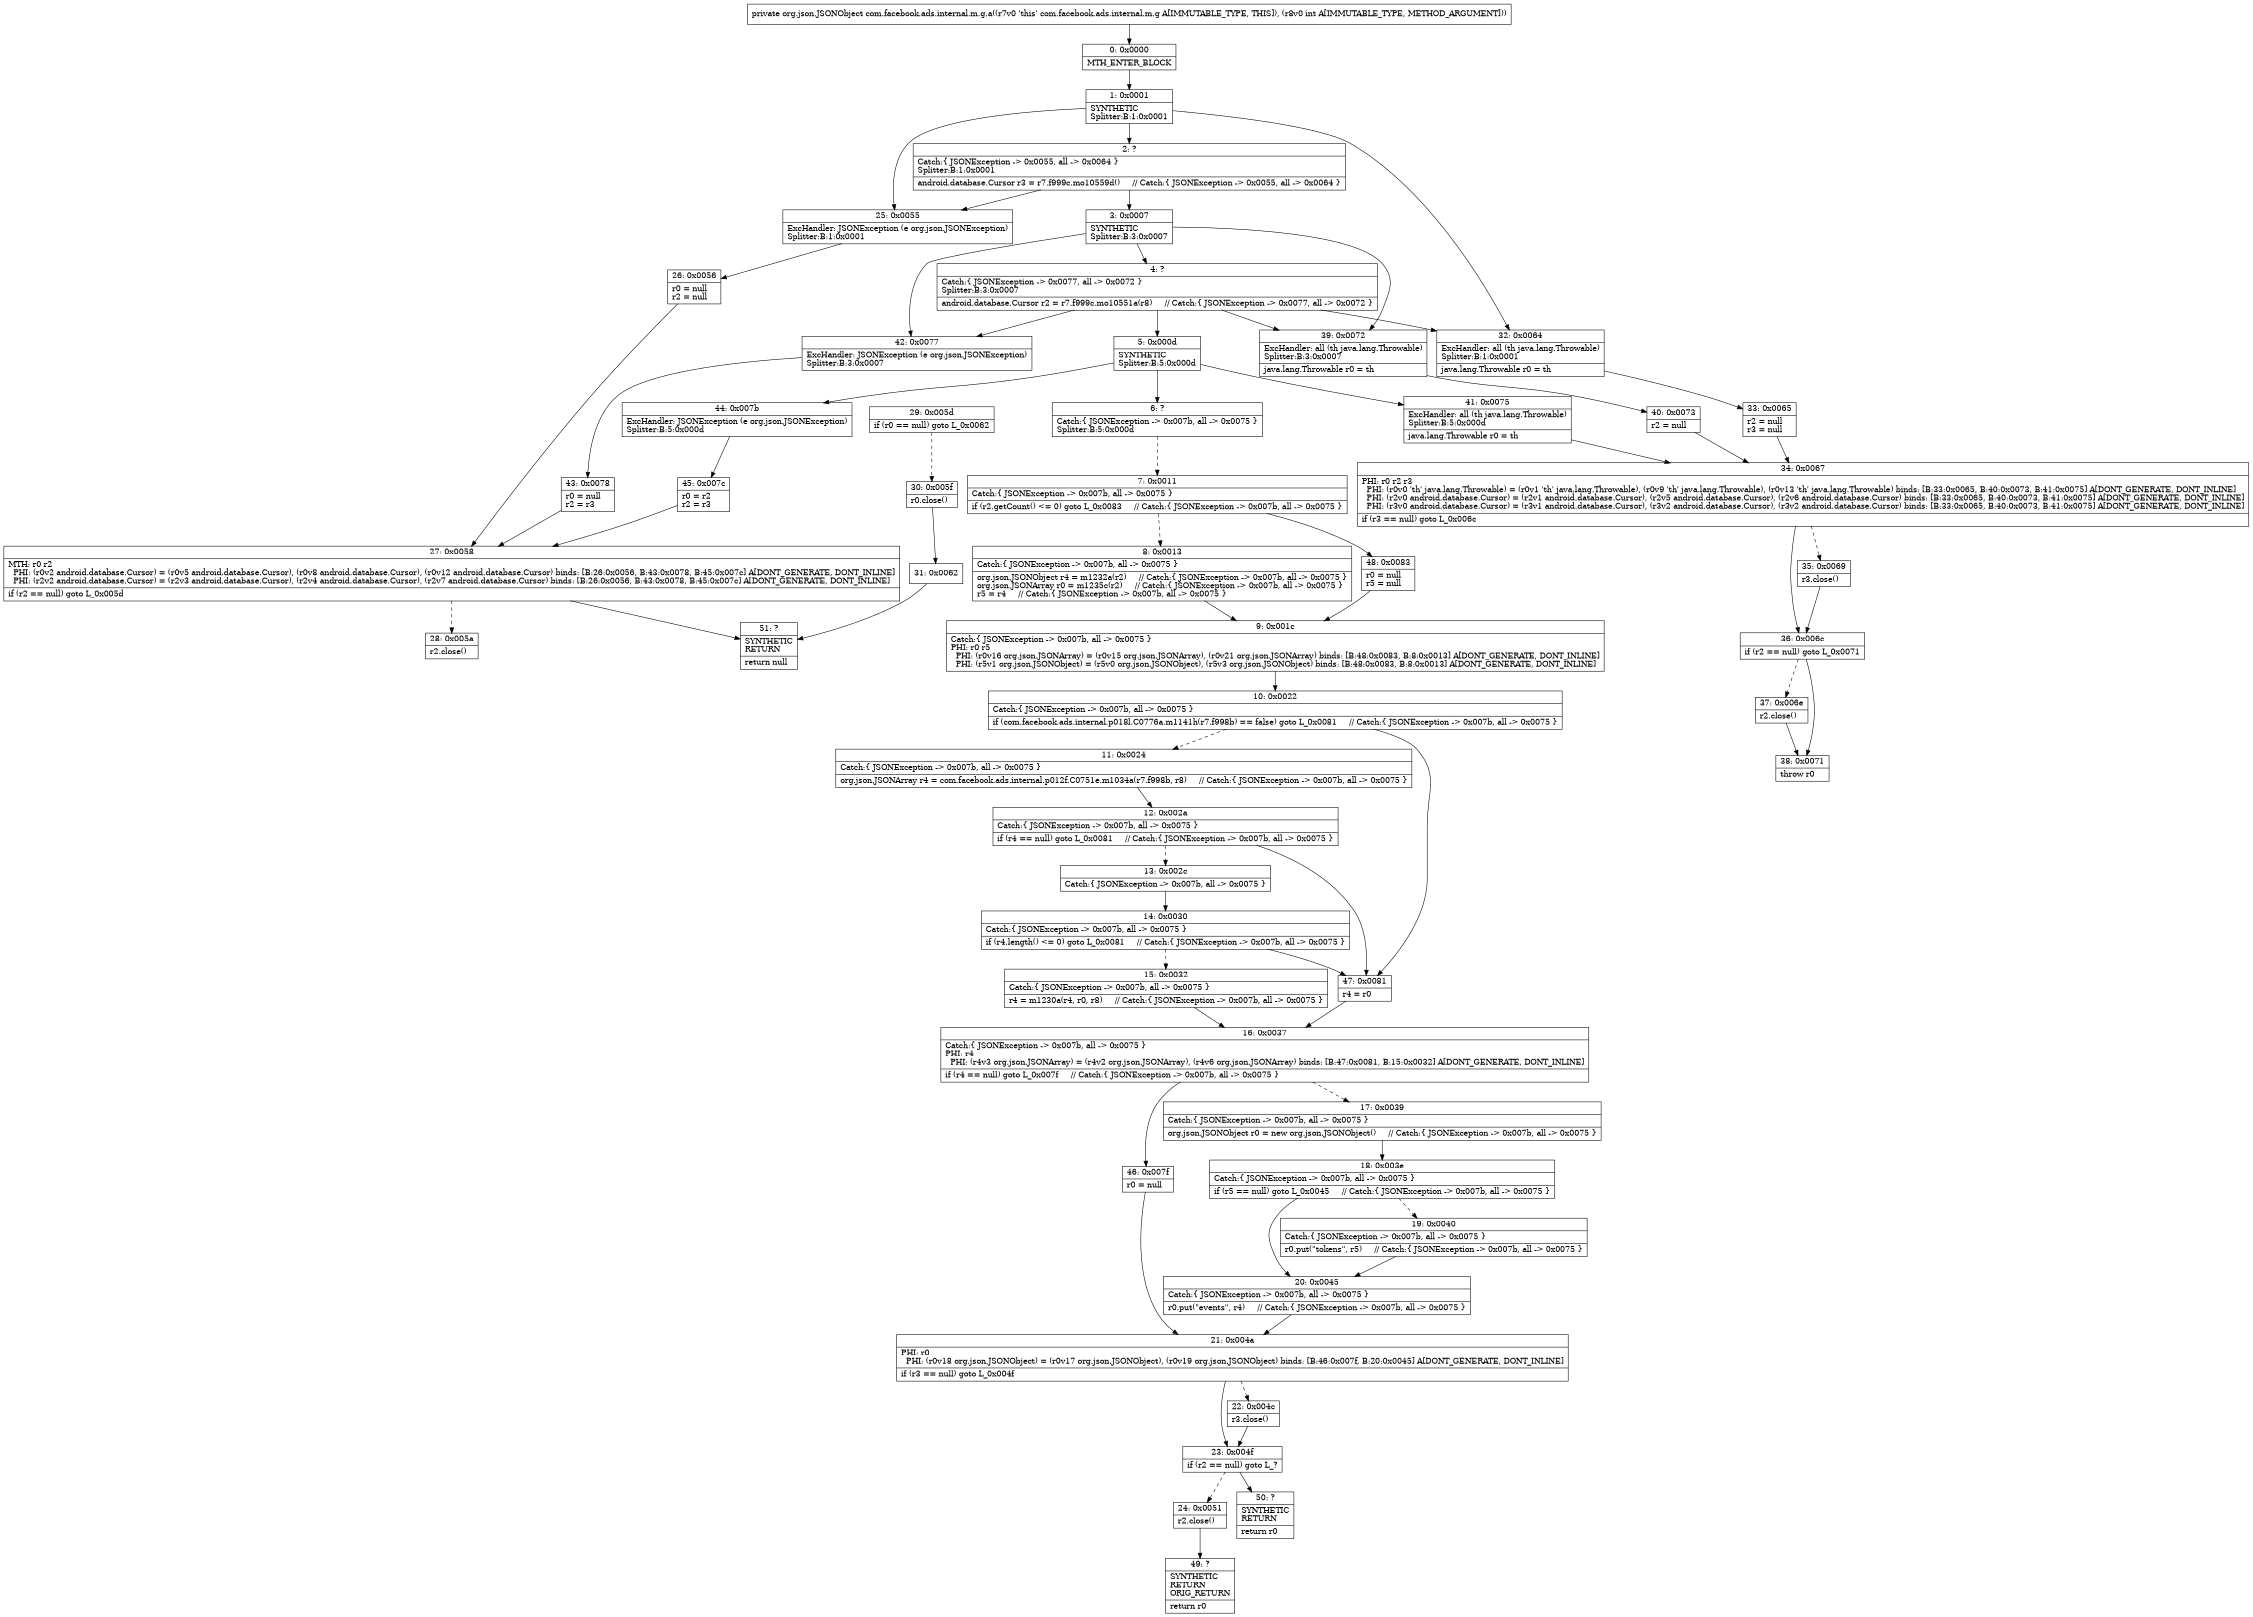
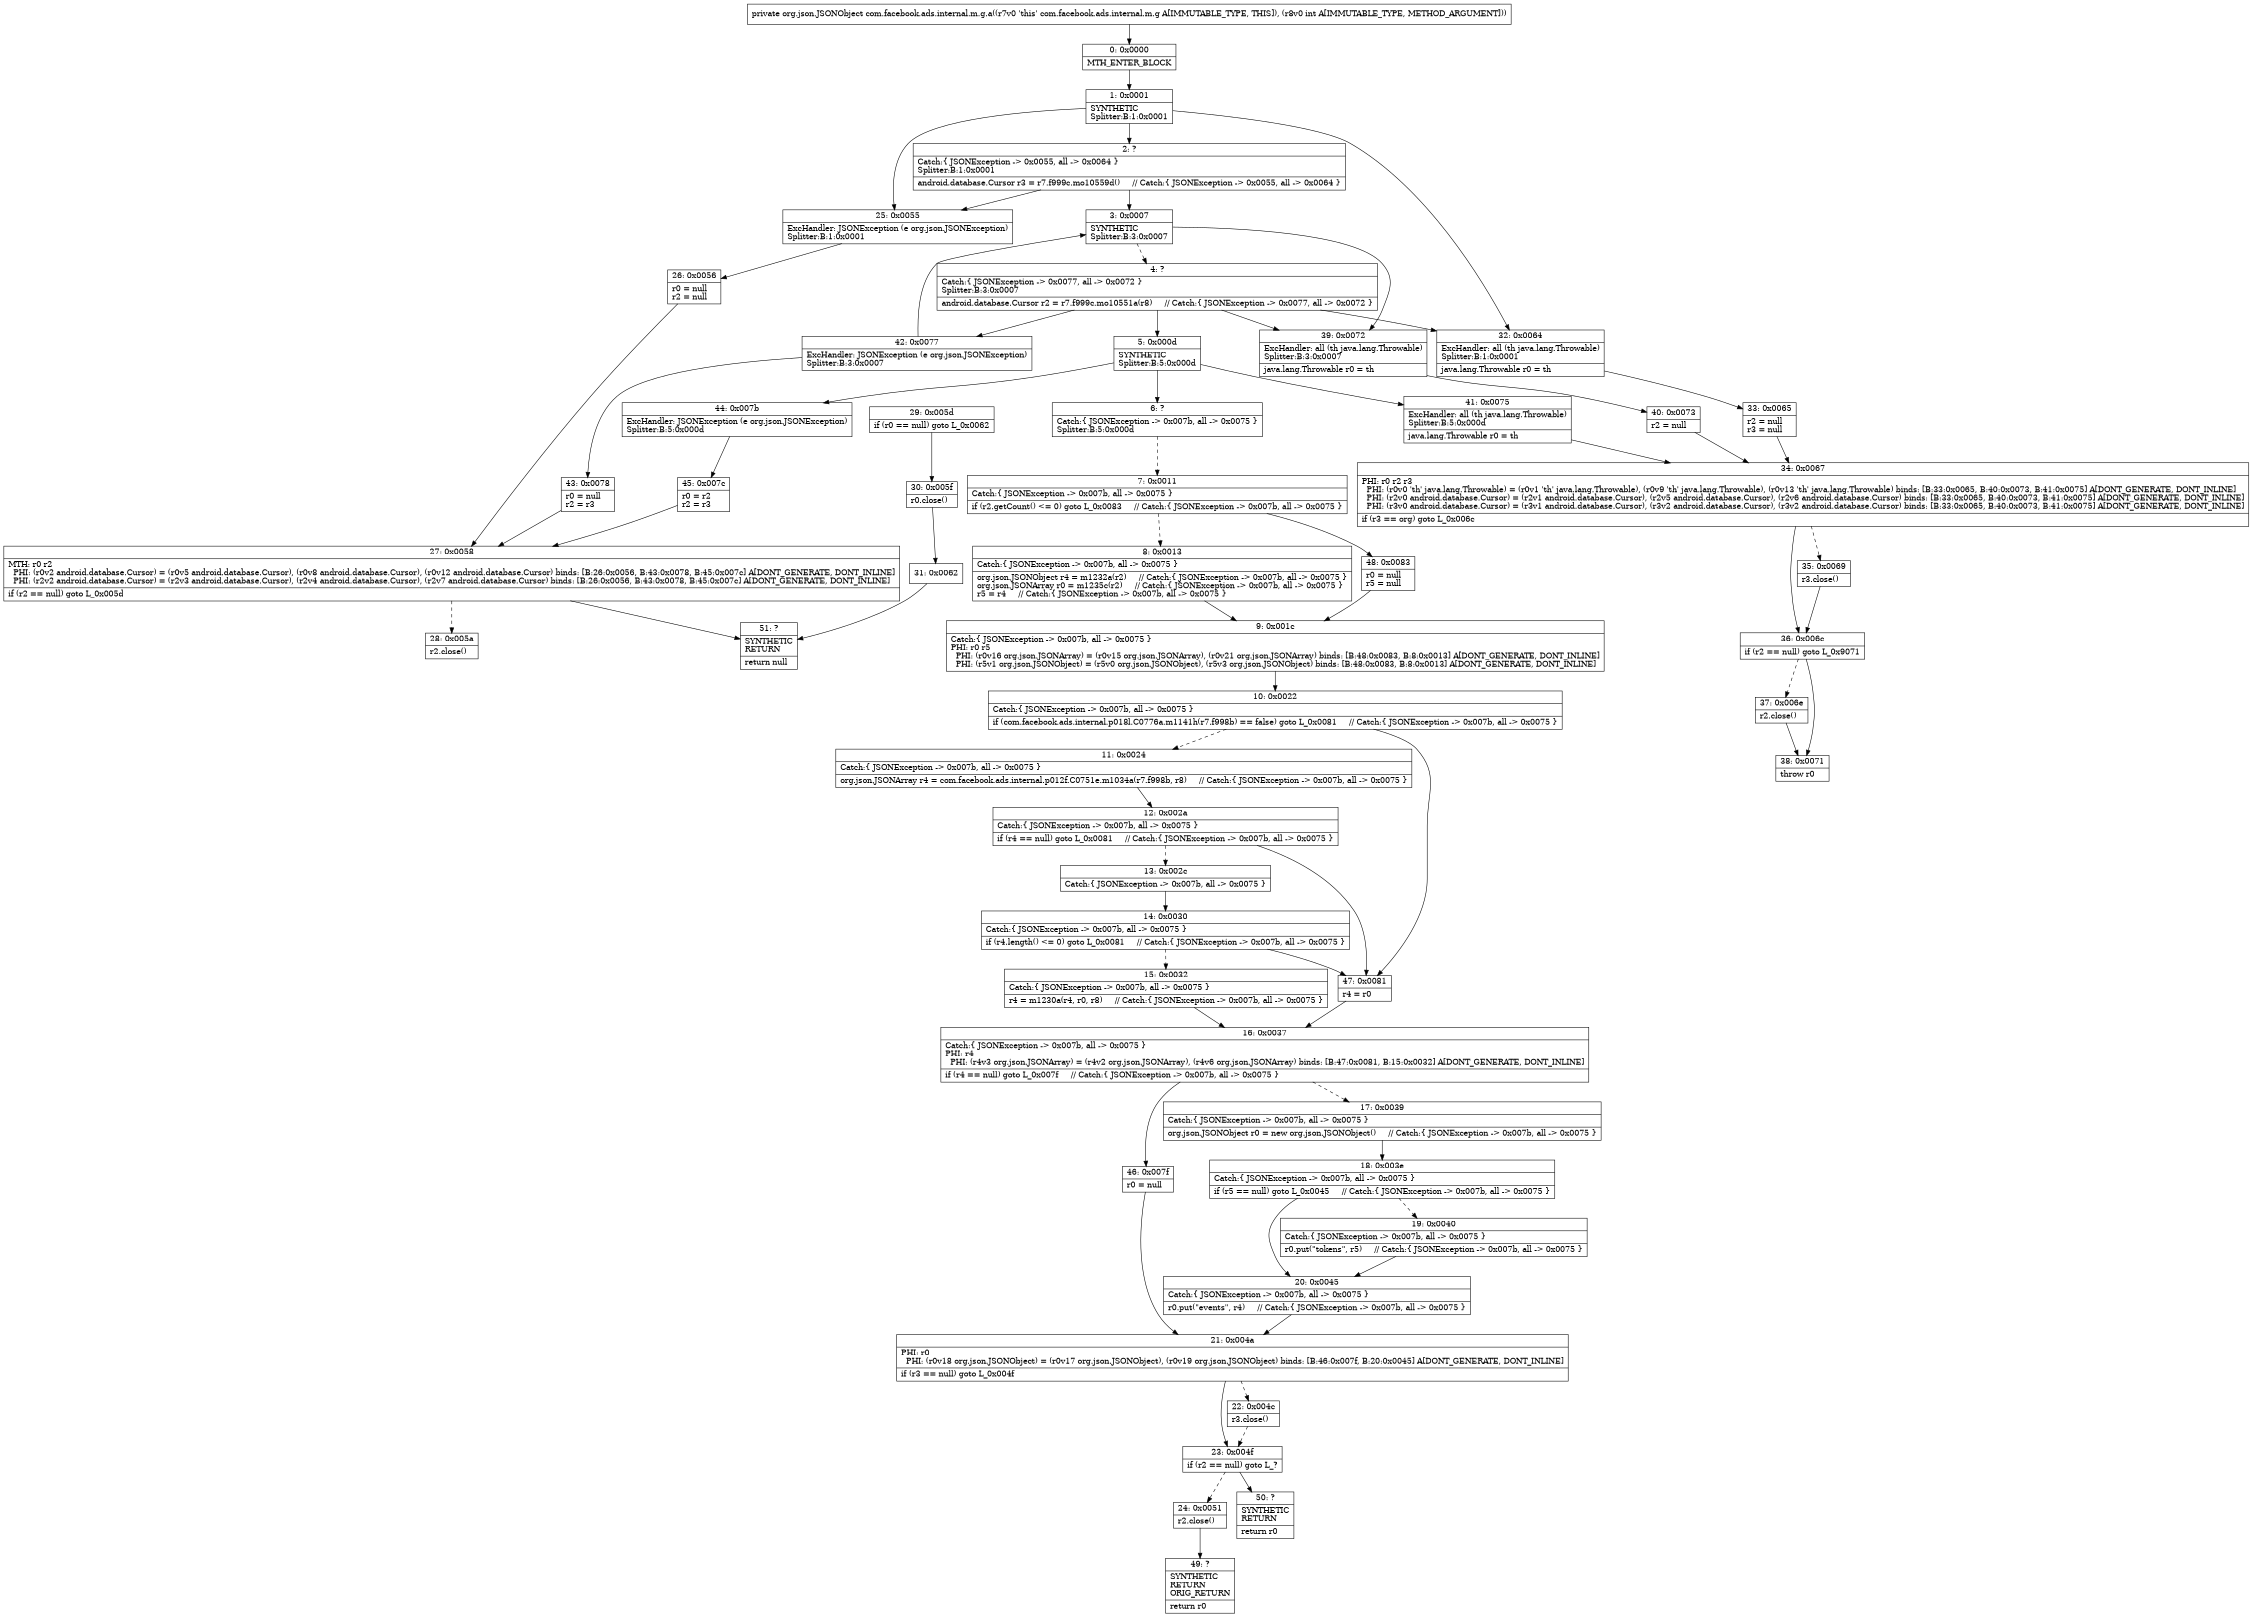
(1141, 251) -> (1141, 251)
(971, 253) -> (970, 255)
(932, 454) -> (932, 454)
(1419, 520) -> (1418, 520)
(1802, 652) -> (1802, 652)
(1244, 1434) -> (1244, 1434)
